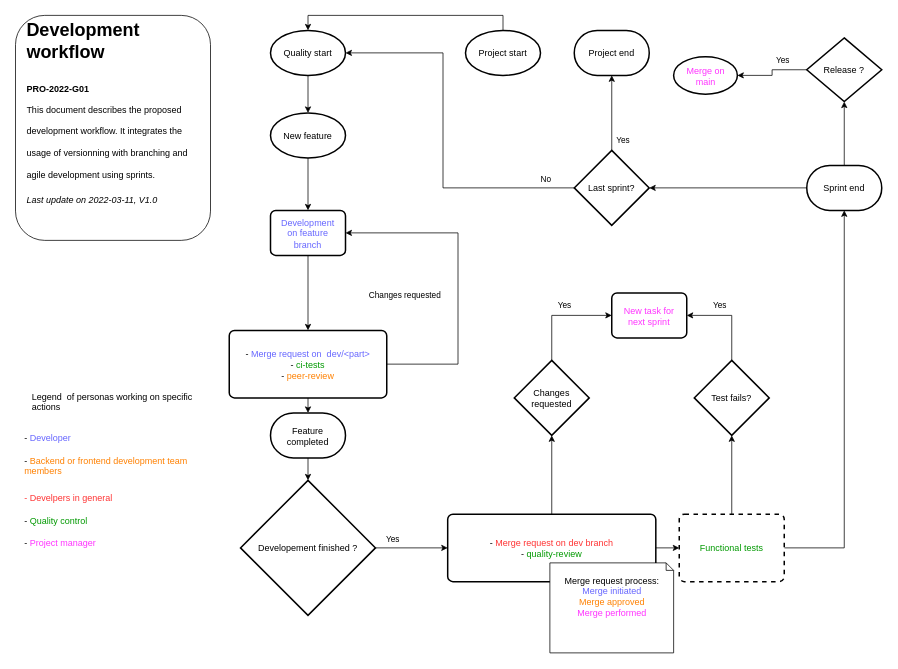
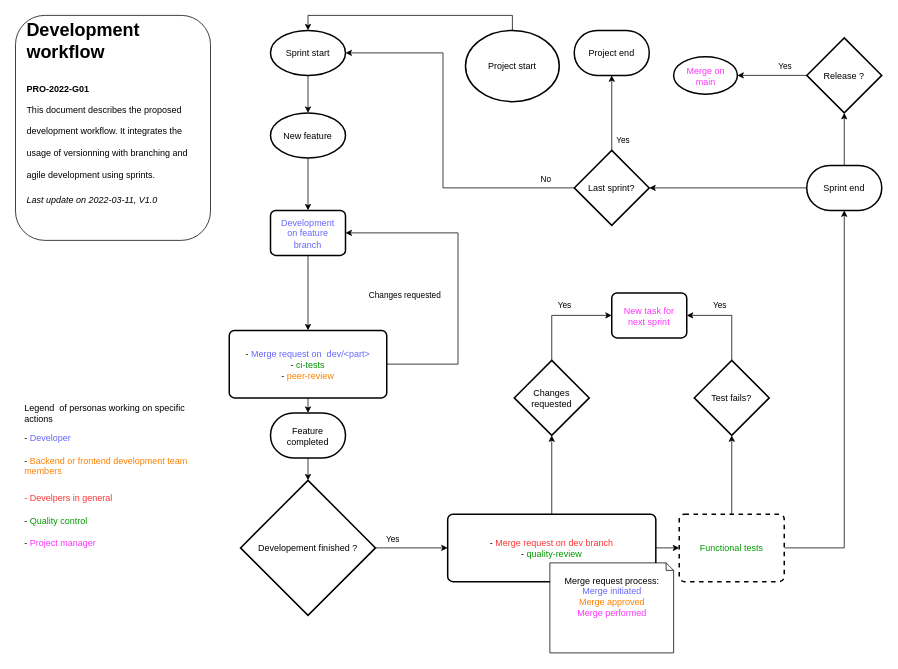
(503, 53) -> (512, 66)
(308, 54) -> (308, 54)
(844, 70) -> (844, 75)
(113, 402) -> (105, 413)
